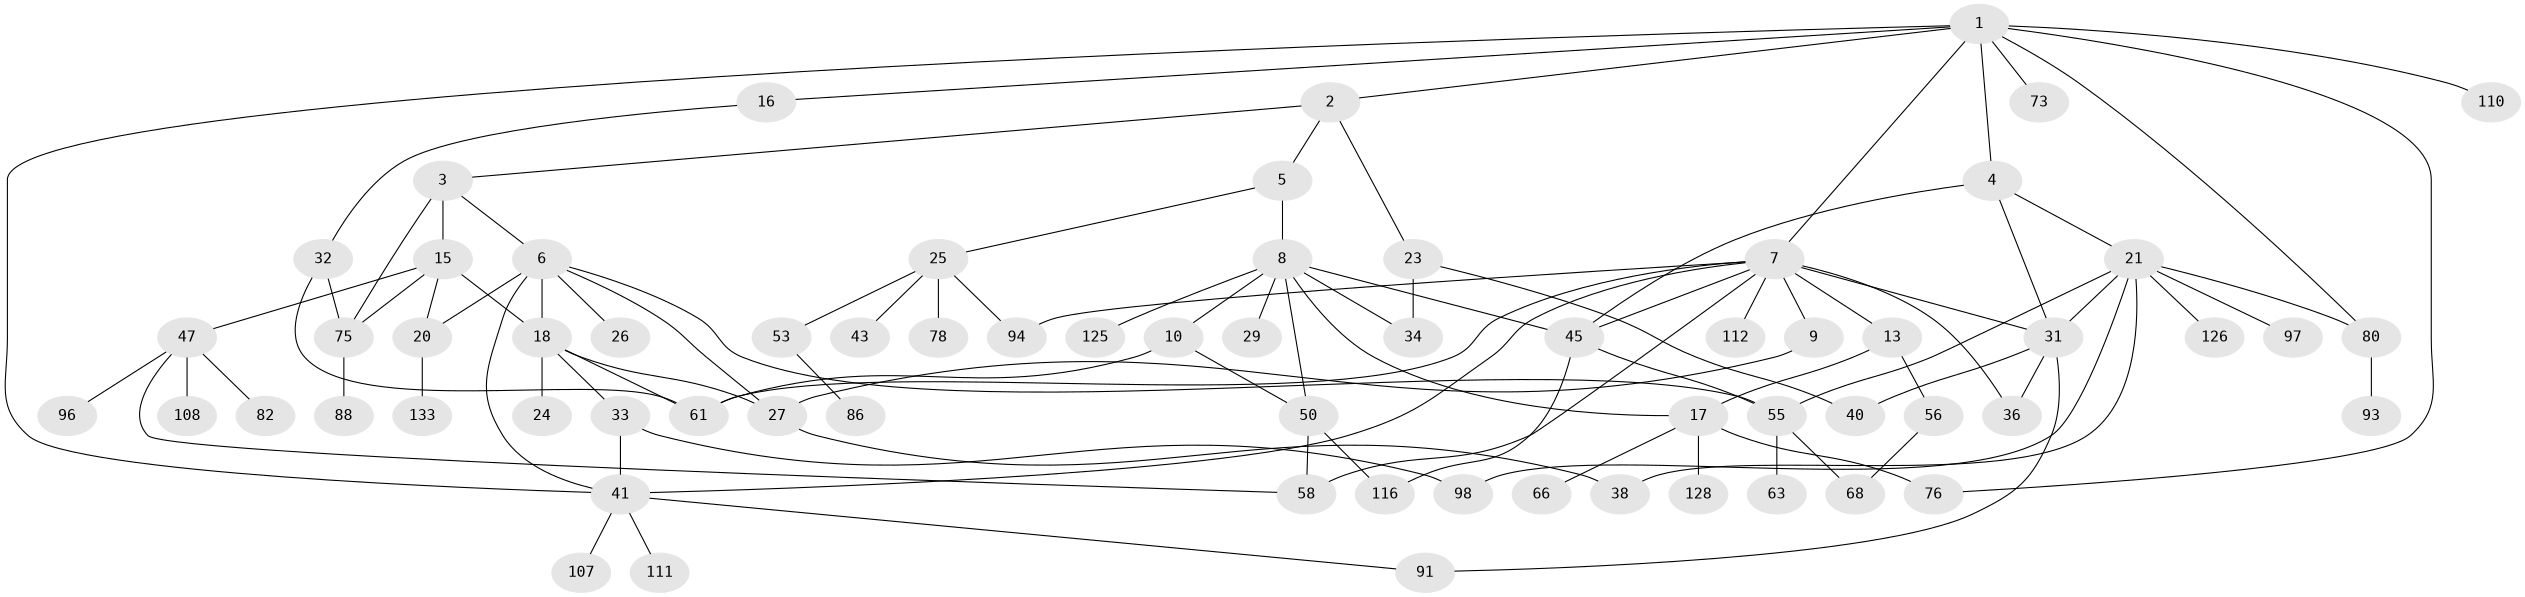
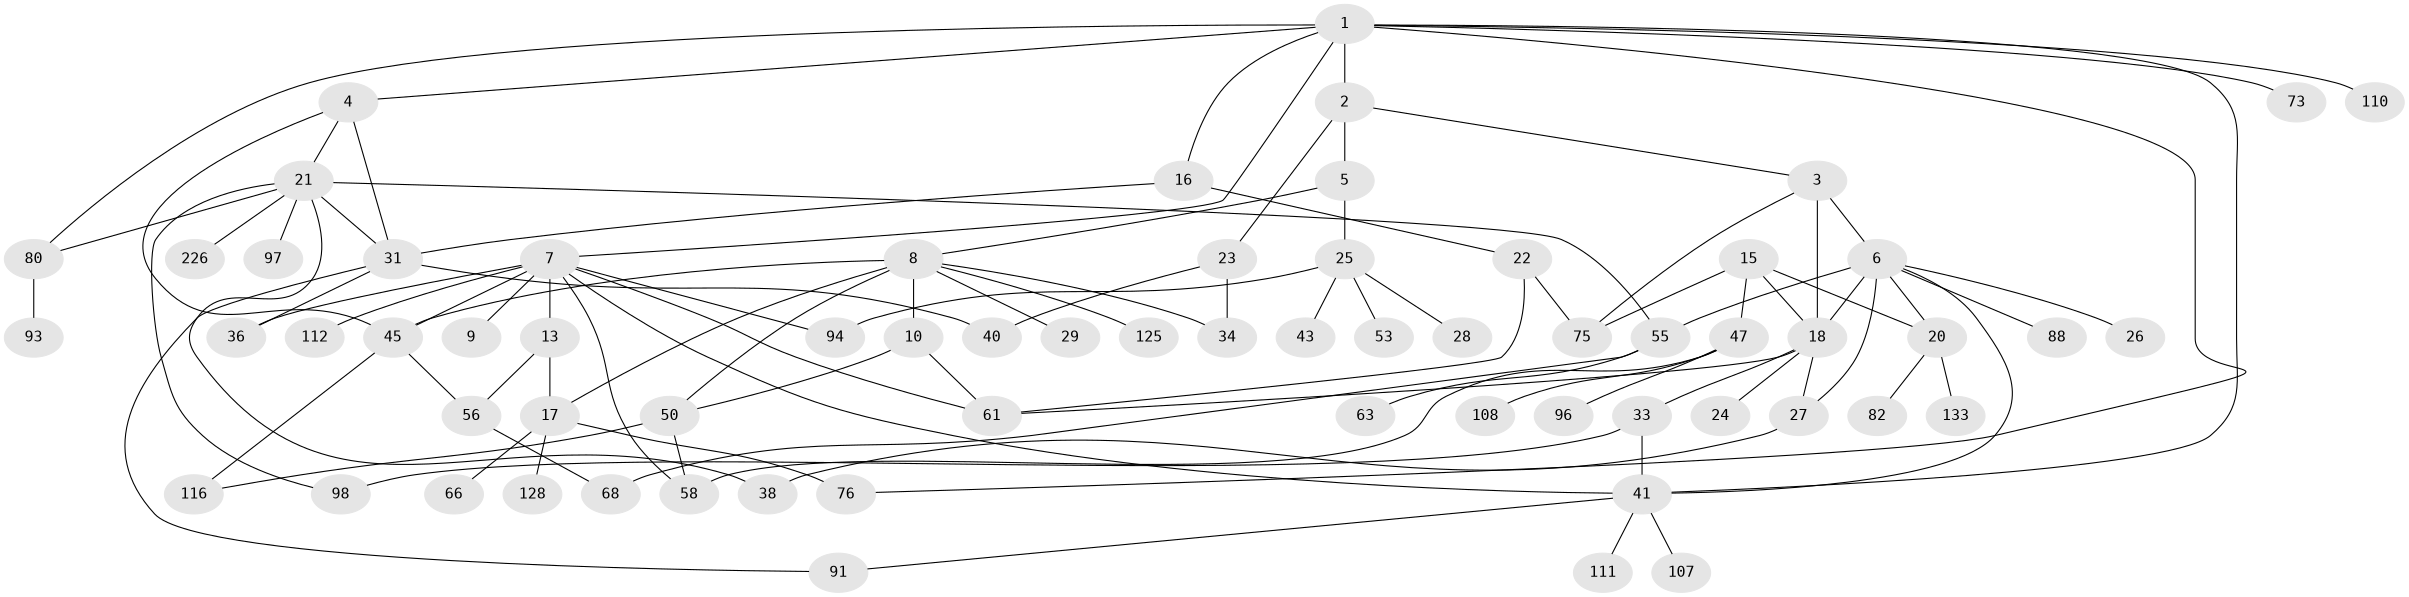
(443, 220) -> (1817, 259)
(323, 259) -> (1522, 259)
(1914, 298) -> (787, 211)
(938, 338) -> (1462, 338)
(2215, 338) -> (195, 259)
(344, 371) -> (1967, 298)
(1660, 371) -> (432, 377)
(1271, 374) -> none
(226, 377) -> (1907, 377)
(856, 416) -> none
